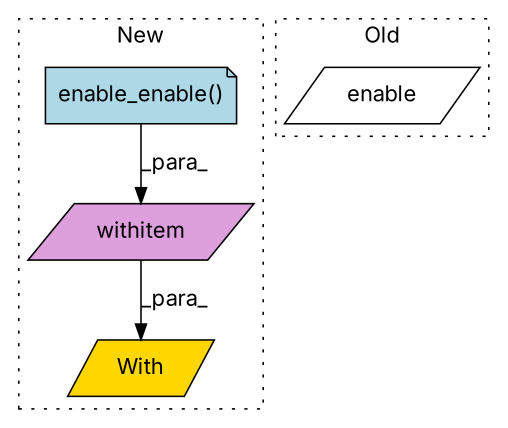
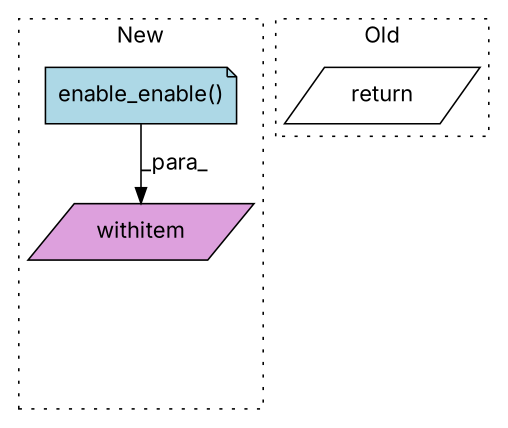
(382, 96) -> (382, 96)
(141, 368) -> none
